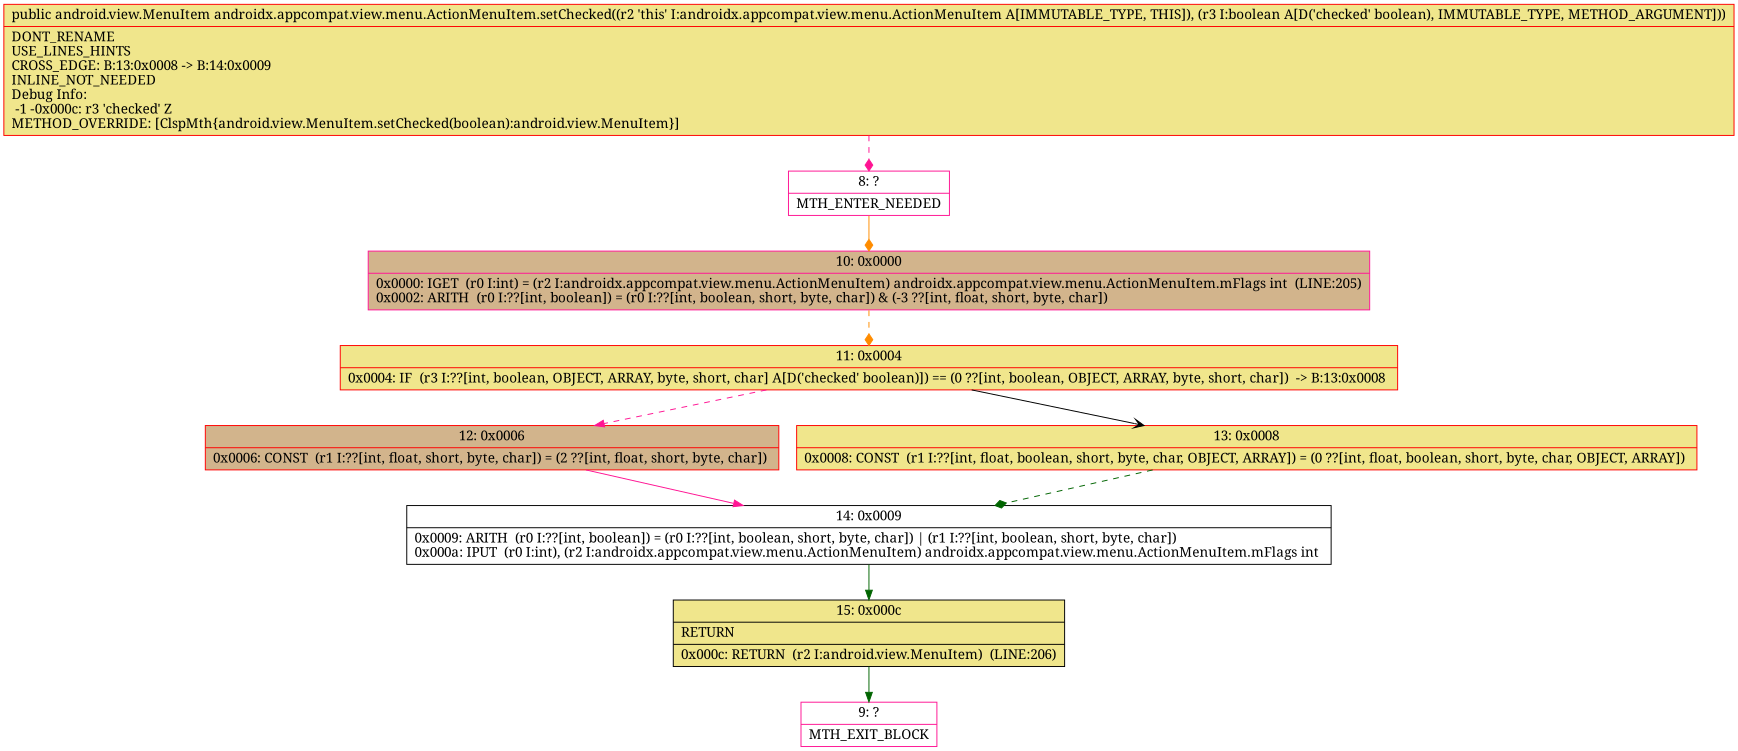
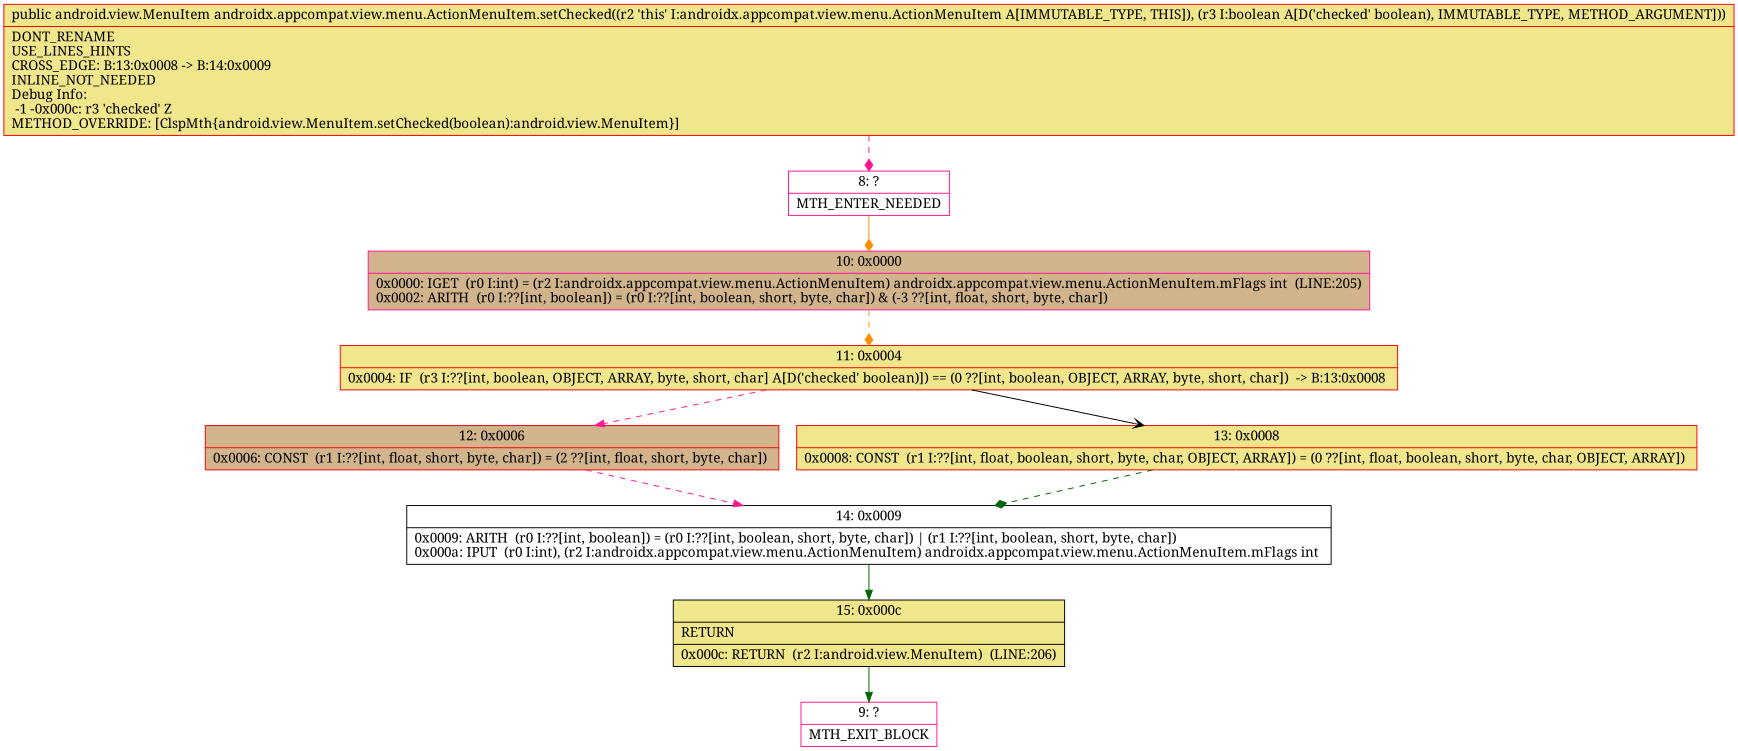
(660, 487) -> (660, 487)
